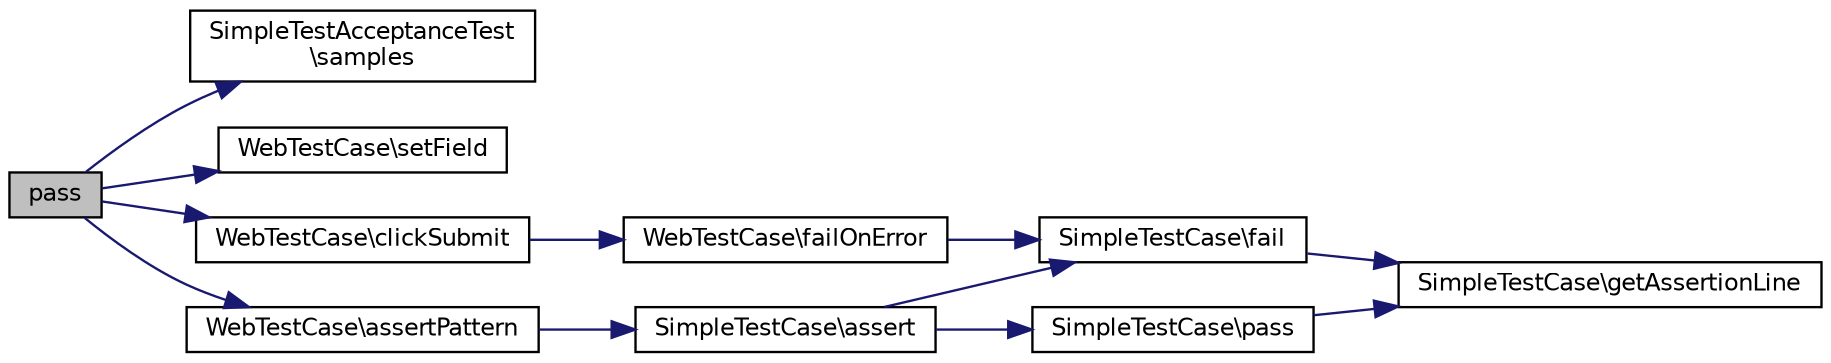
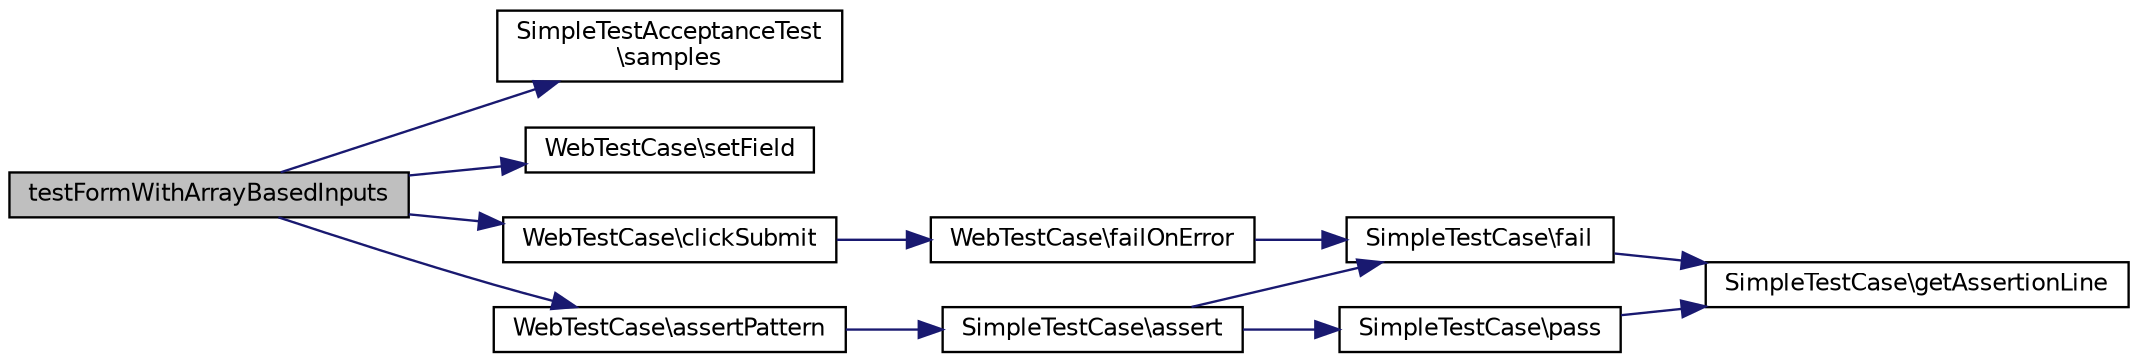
(56, 195) -> (209, 195)
